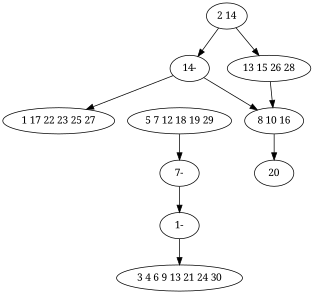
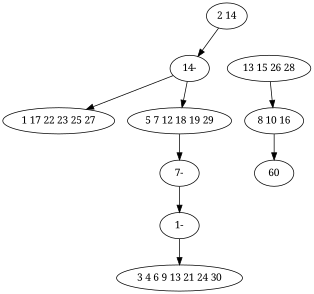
(245, 39) -> none
(227, 92) -> (185, 91)
(274, 173) -> (274, 173)
